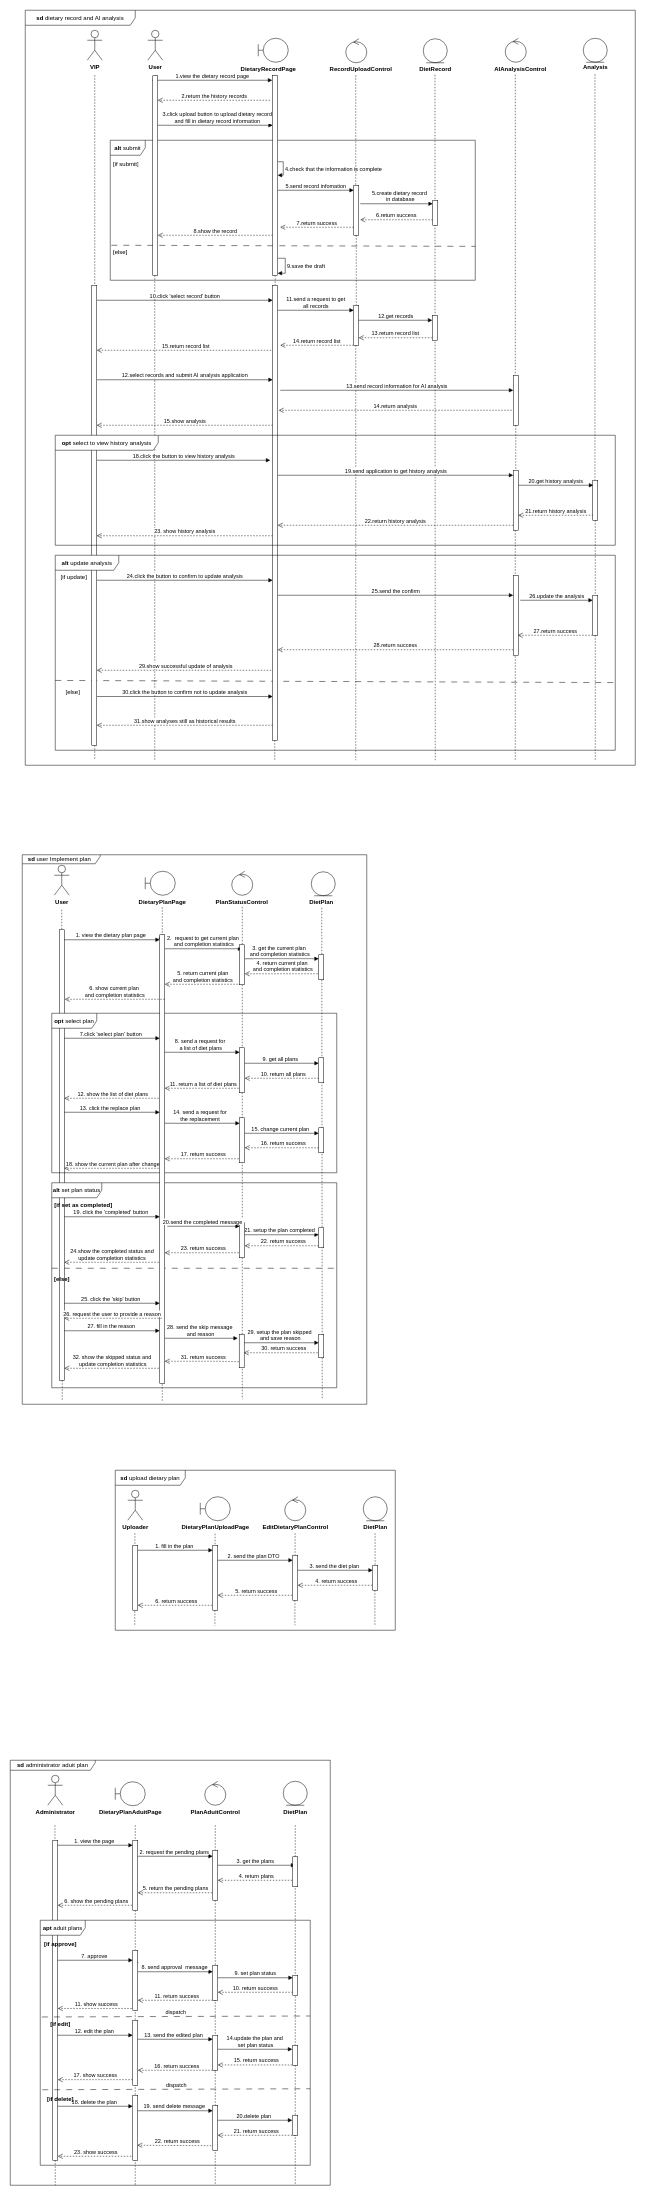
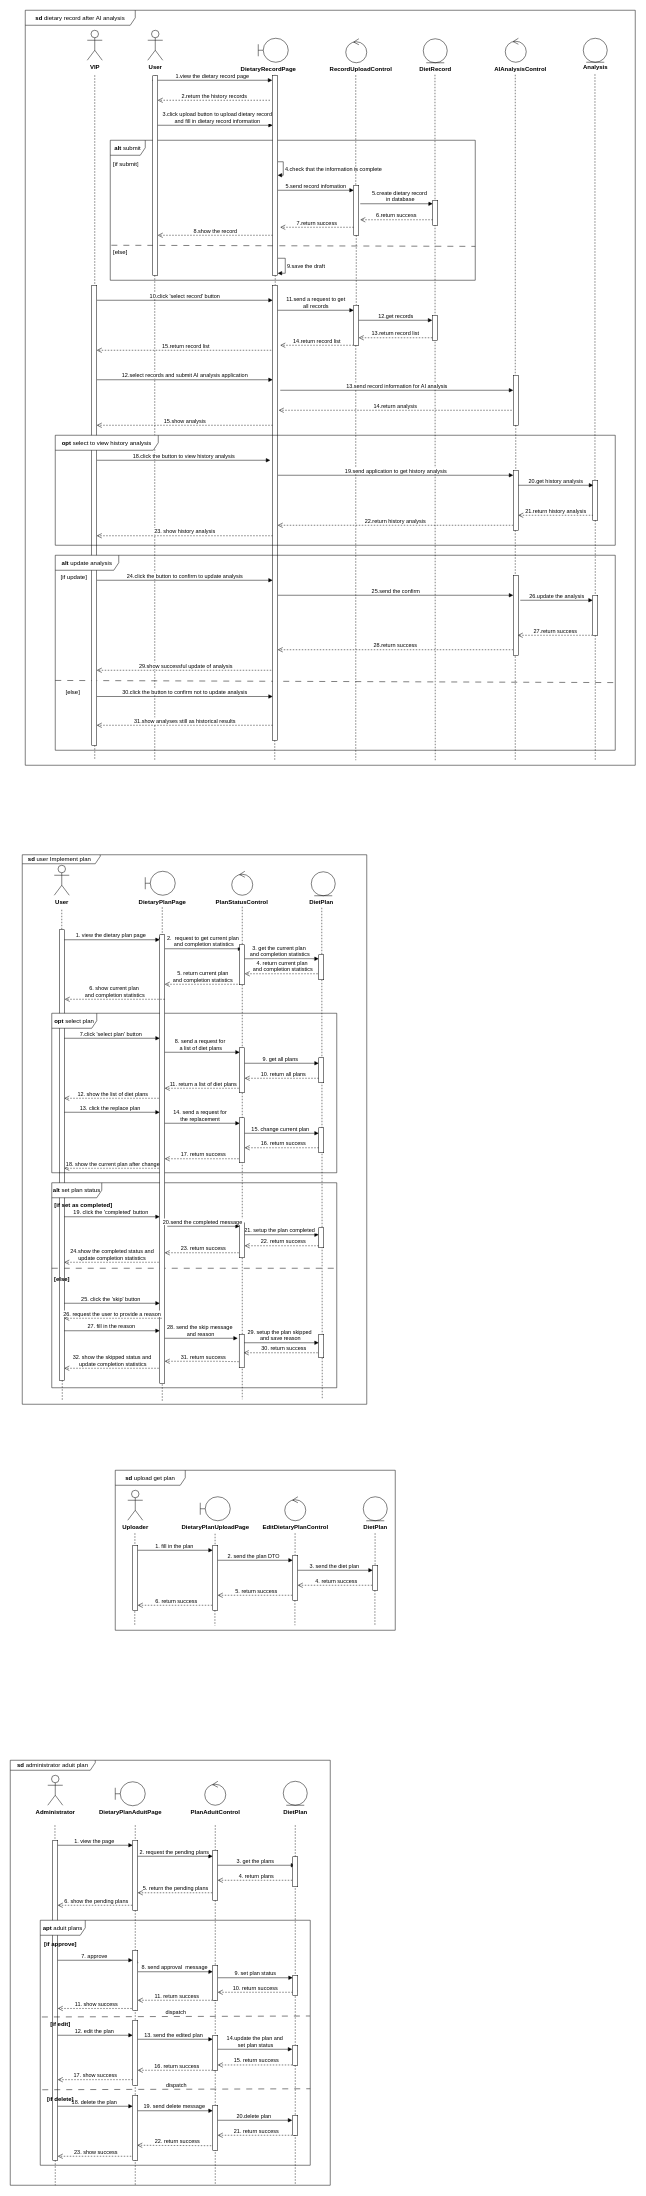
(80, 18) -> (80, 18)
(150, 1478) -> (150, 1478)
